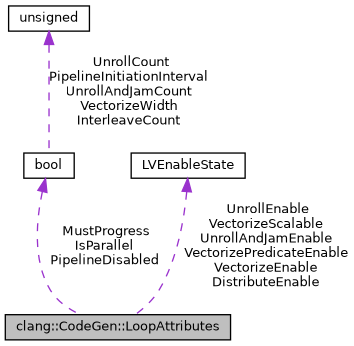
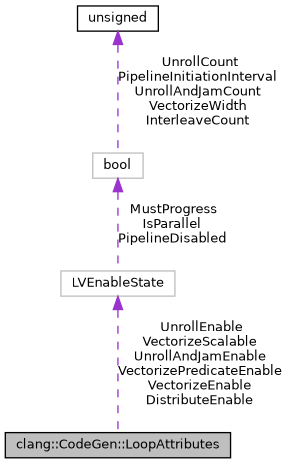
(49, 166) -> (118, 166)
(188, 166) -> (118, 284)
(40, 261) -> (118, 231)
